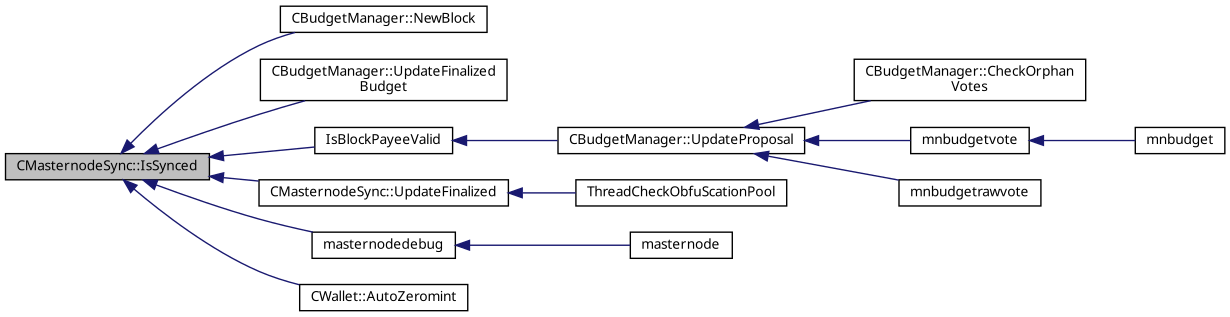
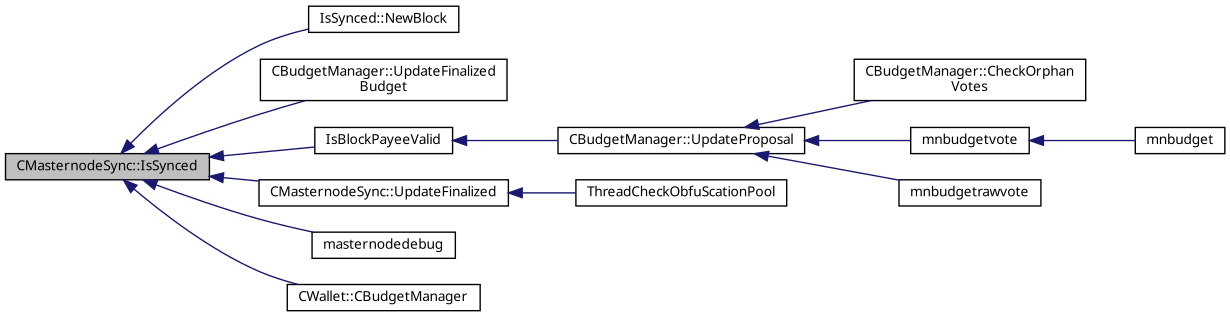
(384, 19) -> (384, 19)
(681, 245) -> none
(384, 298) -> (384, 298)
